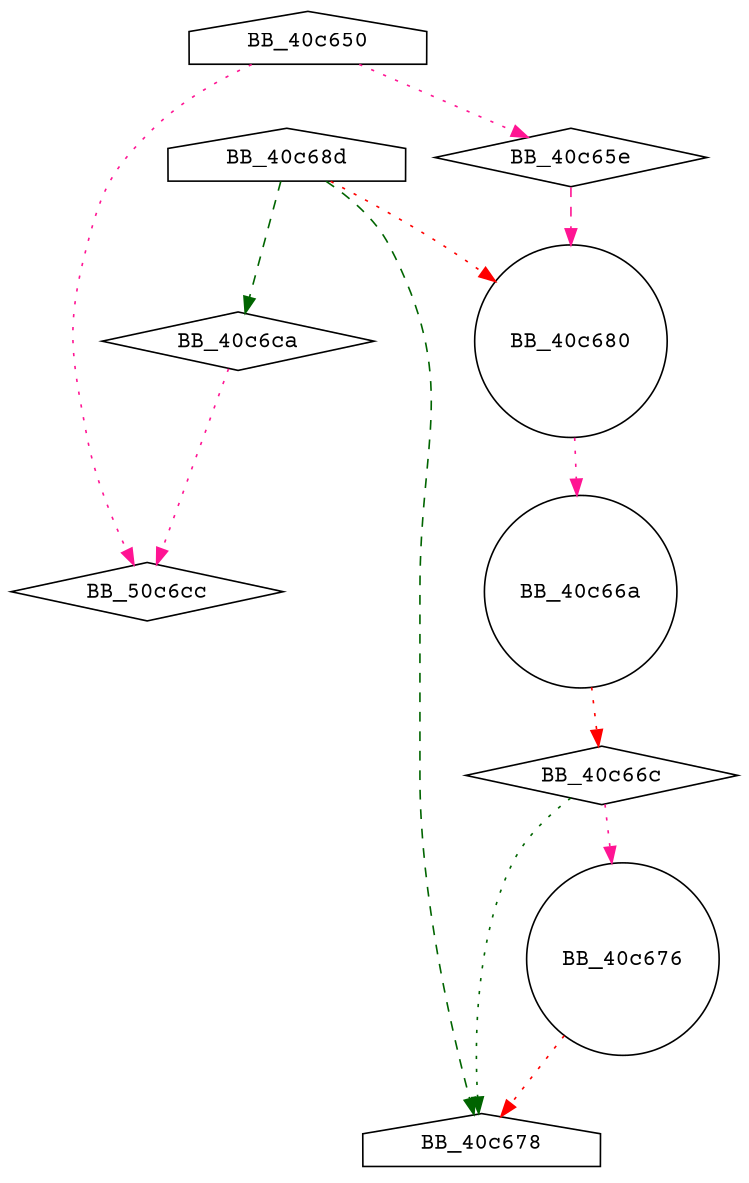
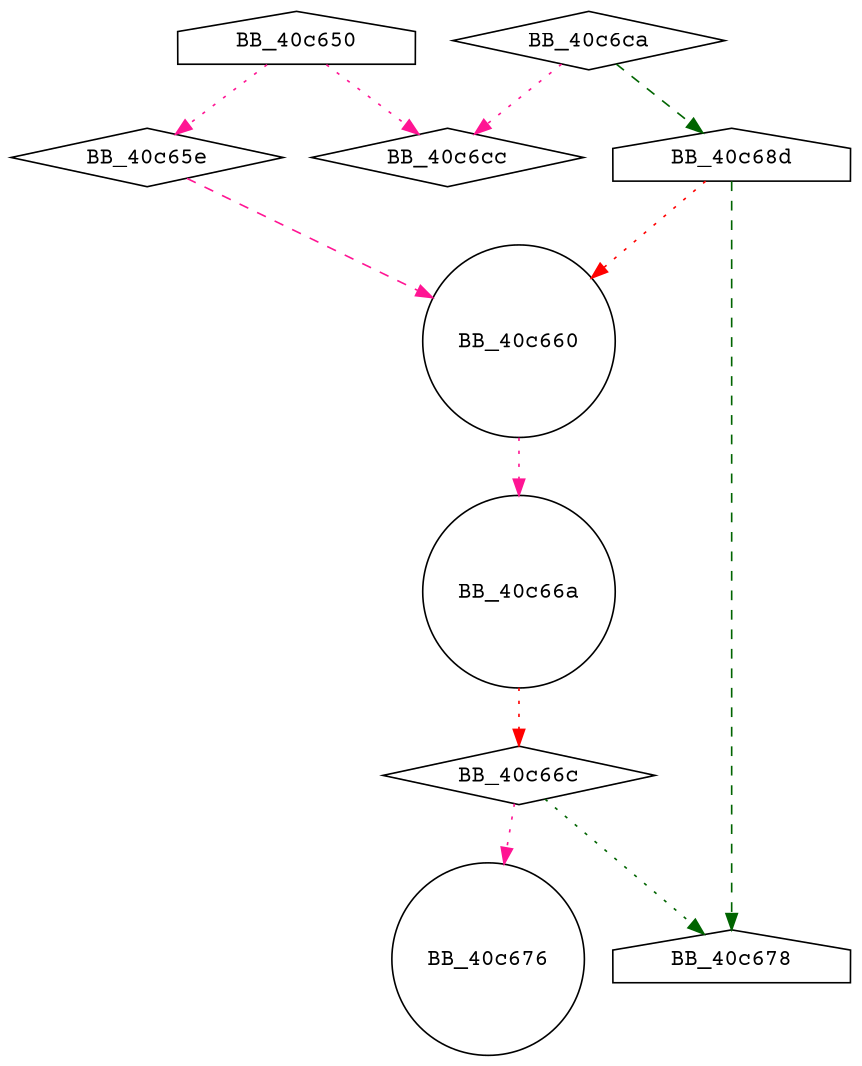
(265, 239) -> (653, 93)
(571, 341) -> (519, 341)
(147, 592) -> (448, 157)
(538, 1069) -> none
